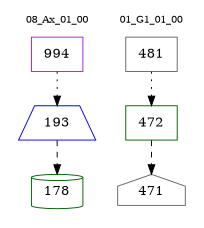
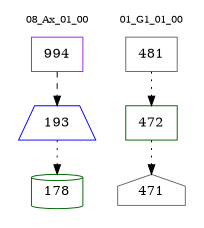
(57, 84) -> (57, 84)
(57, 153) -> (57, 153)
(151, 153) -> (151, 153)
